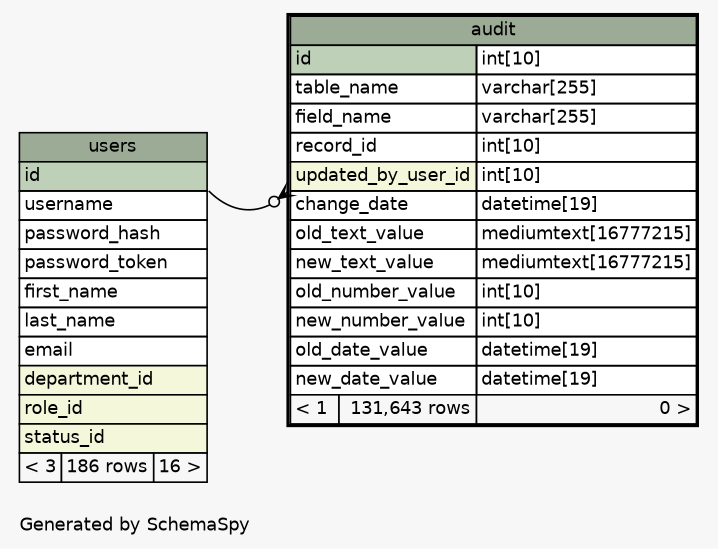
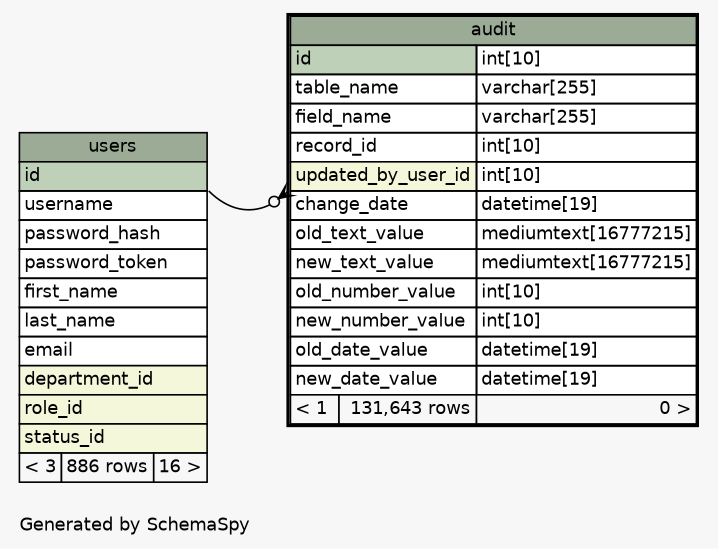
(108, 467) -> (108, 467)
